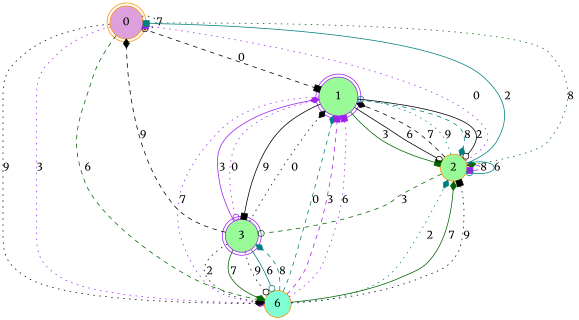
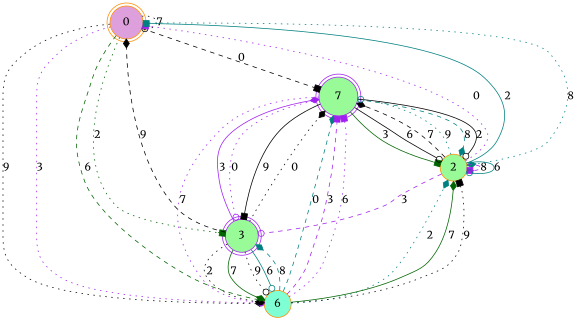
(435, 30) -> (435, 30)
(338, 97) -> (338, 97)
none -> (99, 175)
(357, 215) -> (357, 215)
